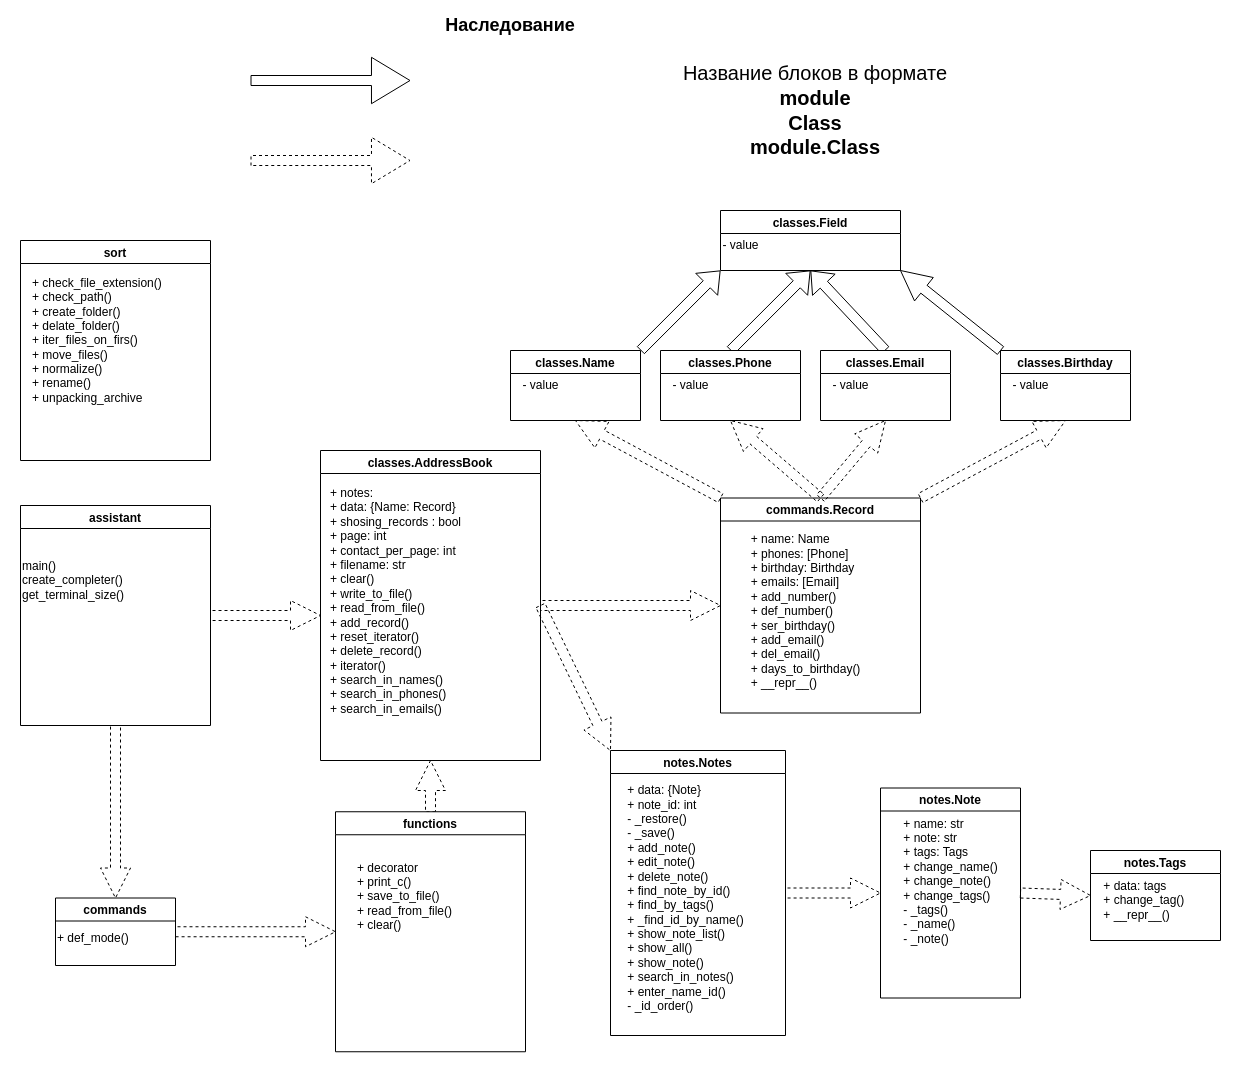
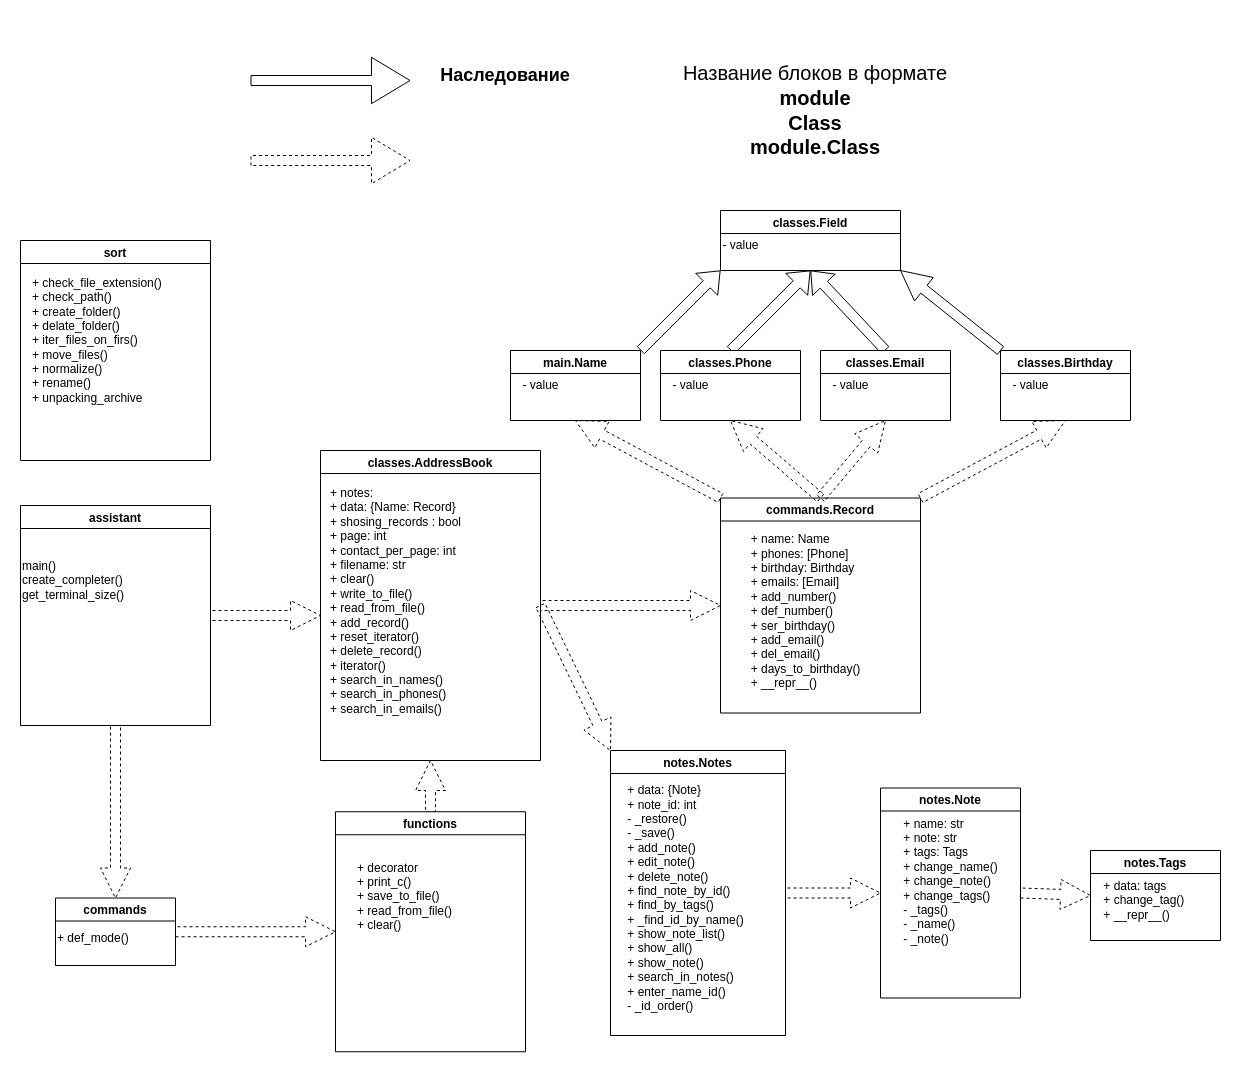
(511, 26) -> (506, 76)
(575, 363) -> (575, 363)
